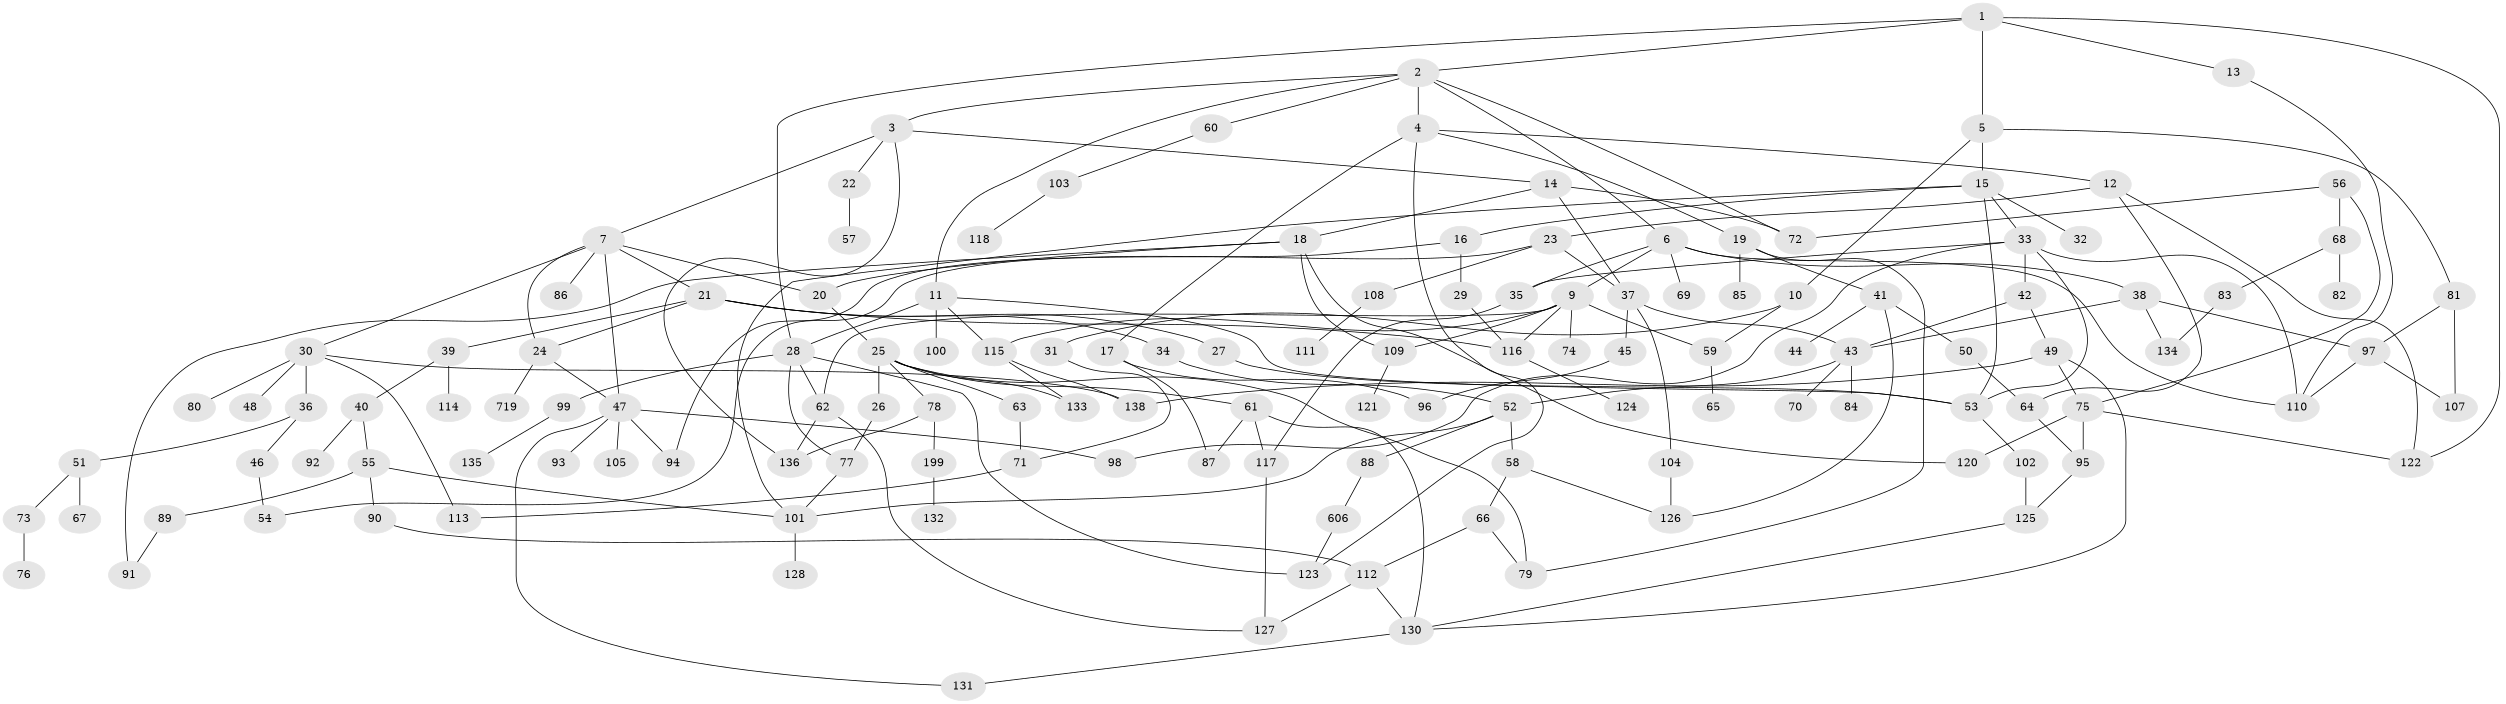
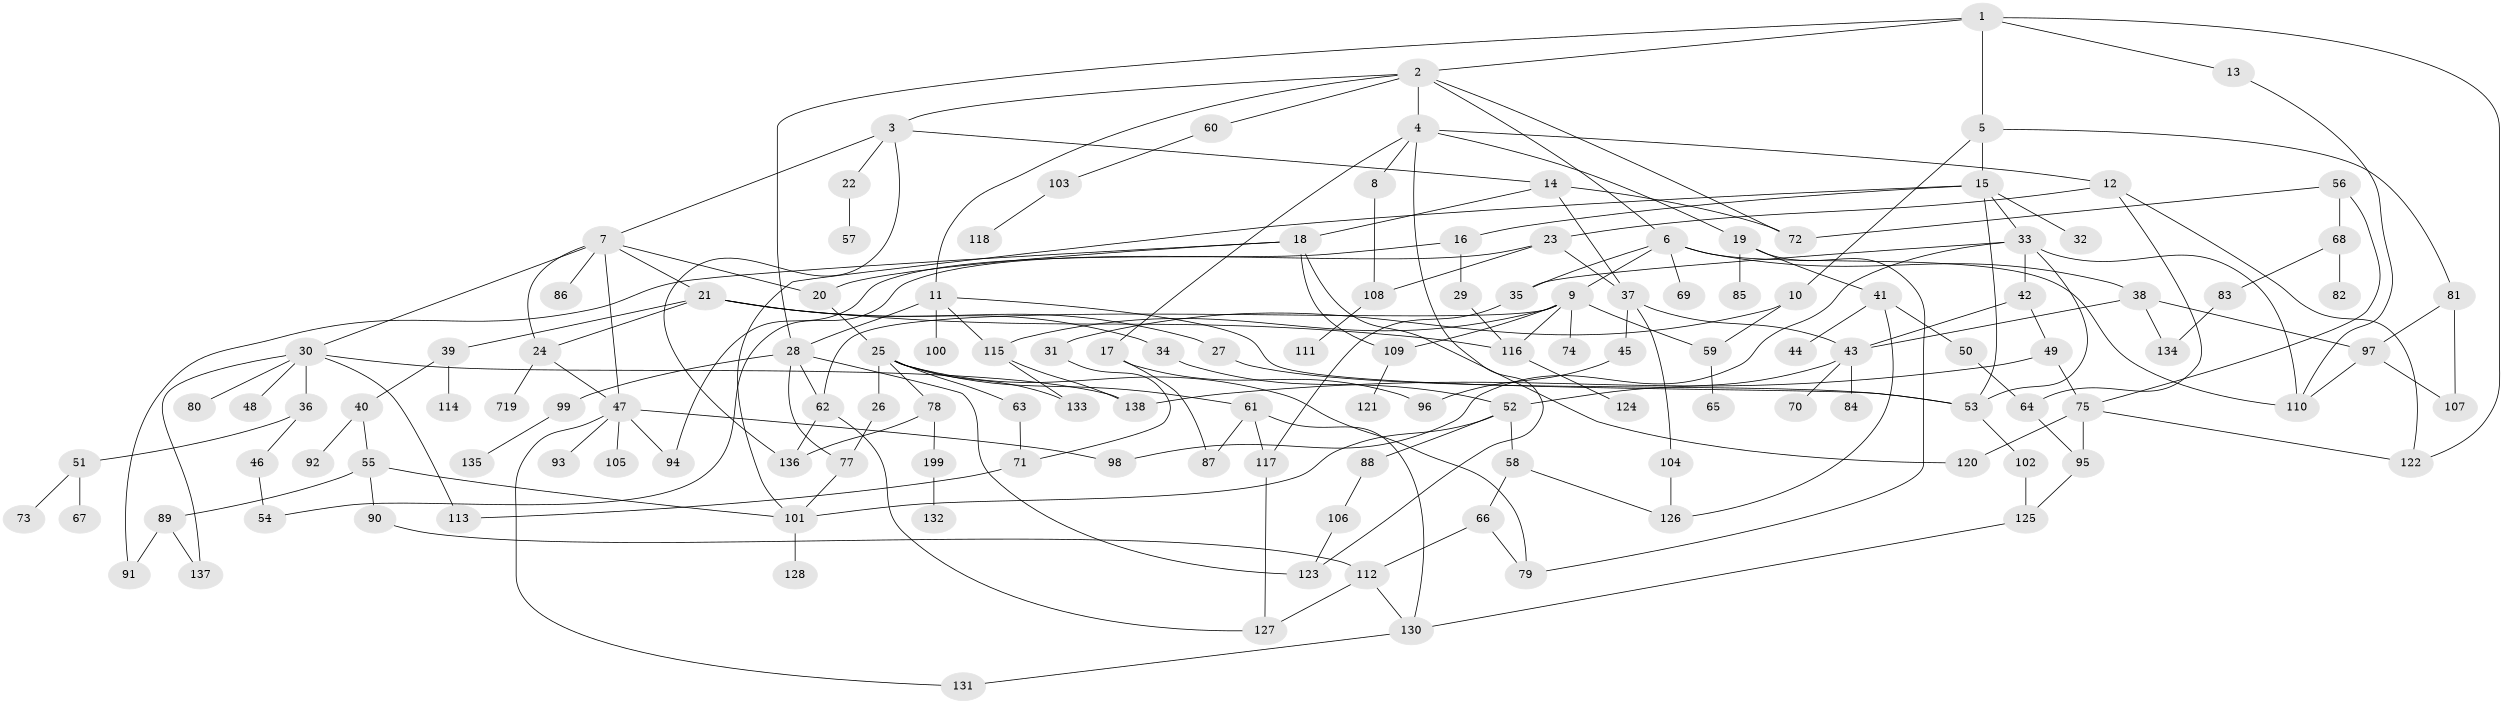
none -> (1375, 184)
(1338, 519) -> (1338, 519)
(24, 575) -> none
none -> (201, 575)
(1879, 592) -> none
